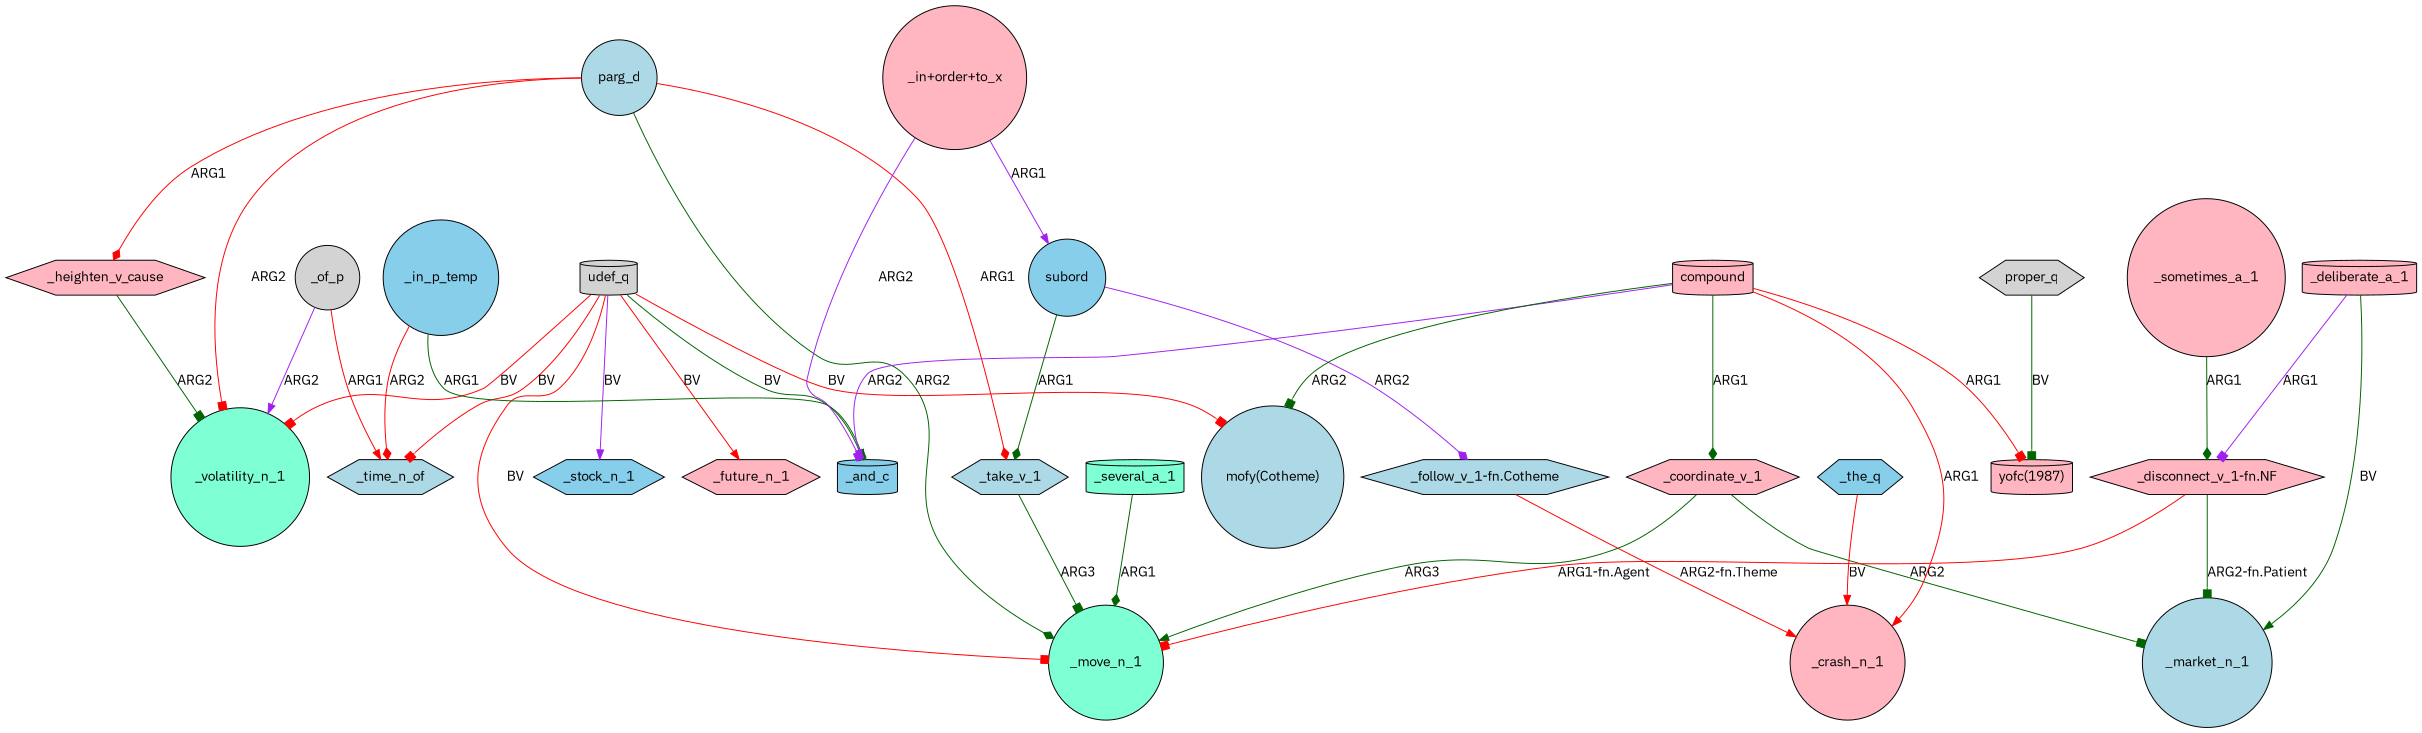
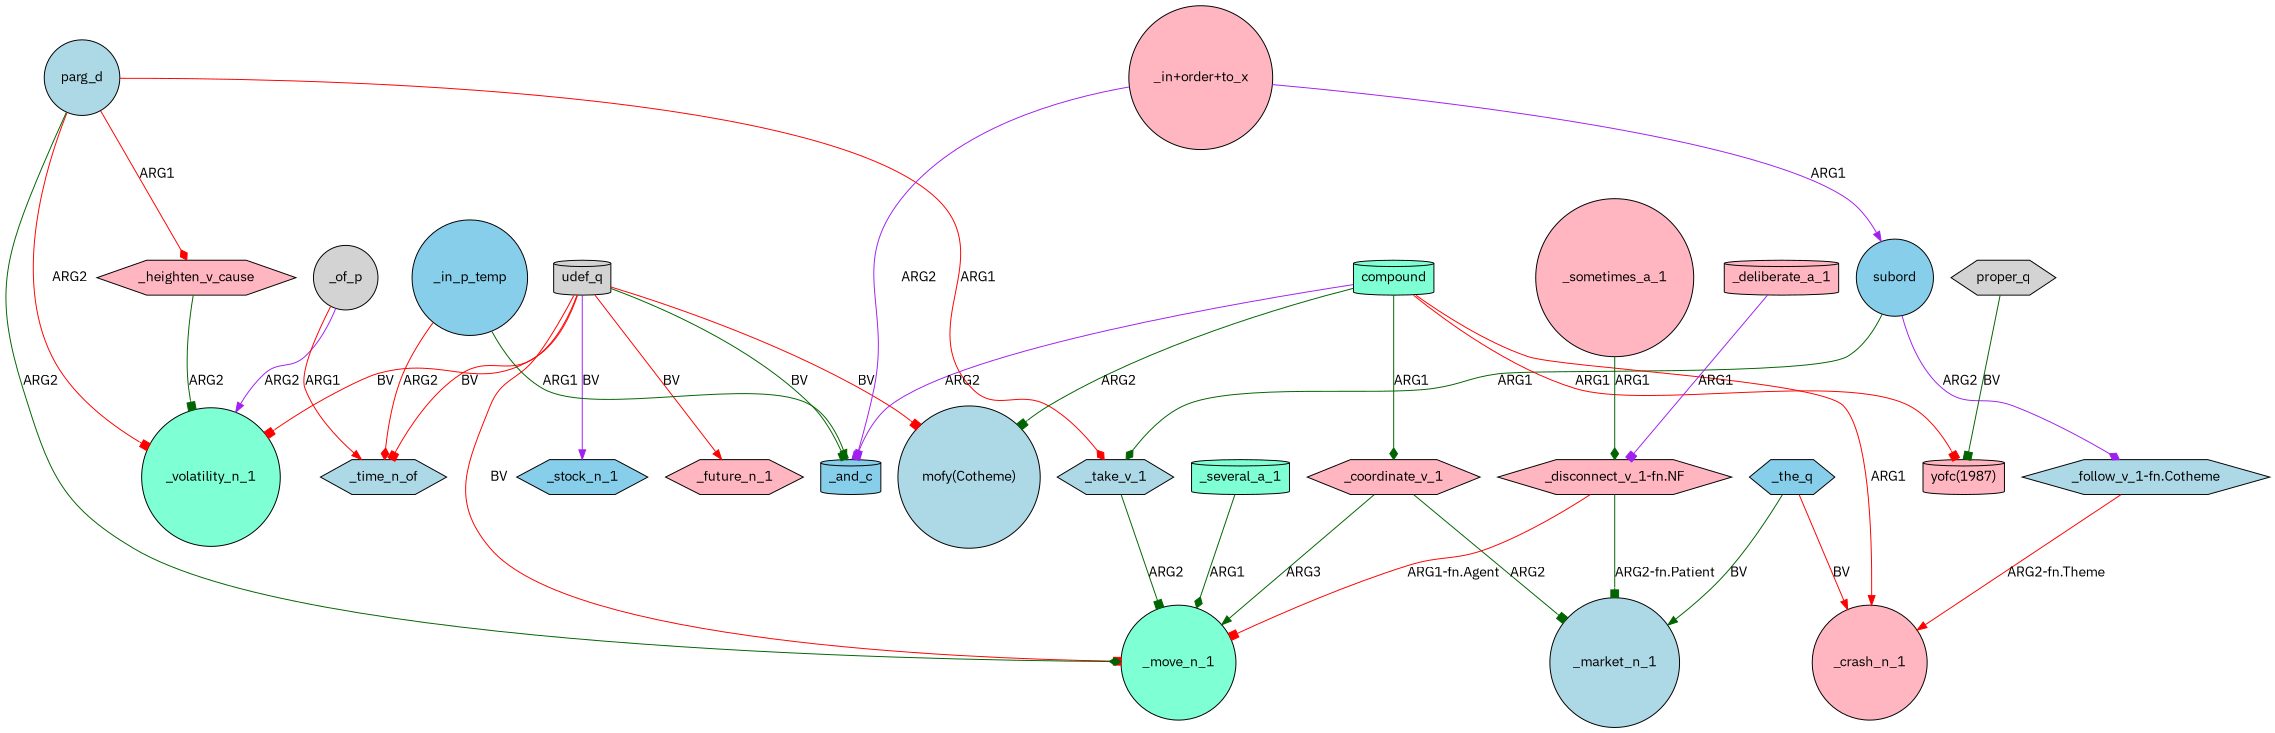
(1713, 278) -> (1394, 278)
(2352, 472) -> (1735, 562)
(1078, 573) -> (1166, 573)
